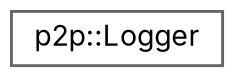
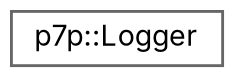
(117, 39) -> (117, 39)
